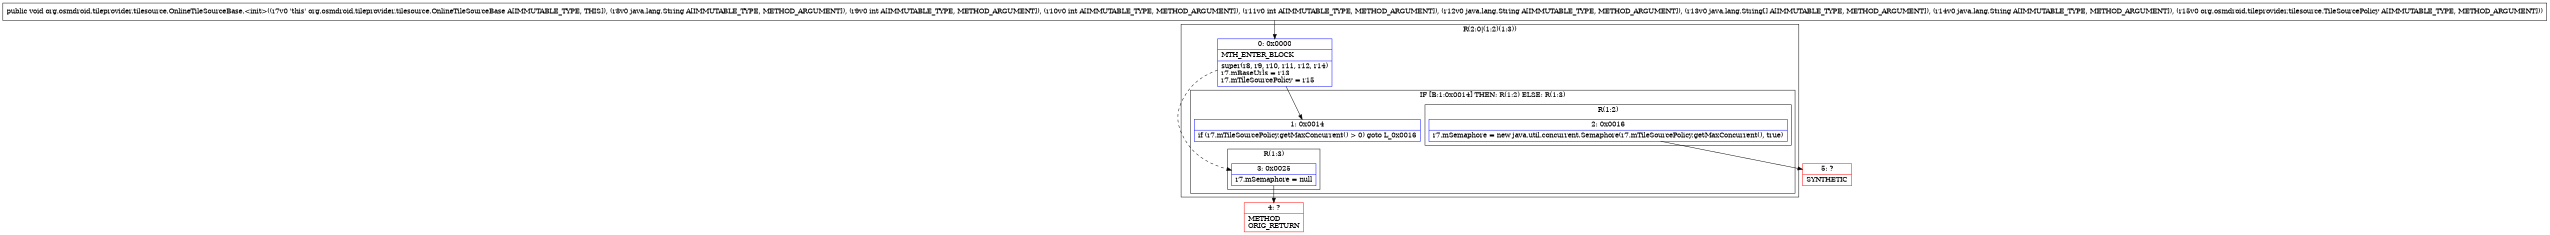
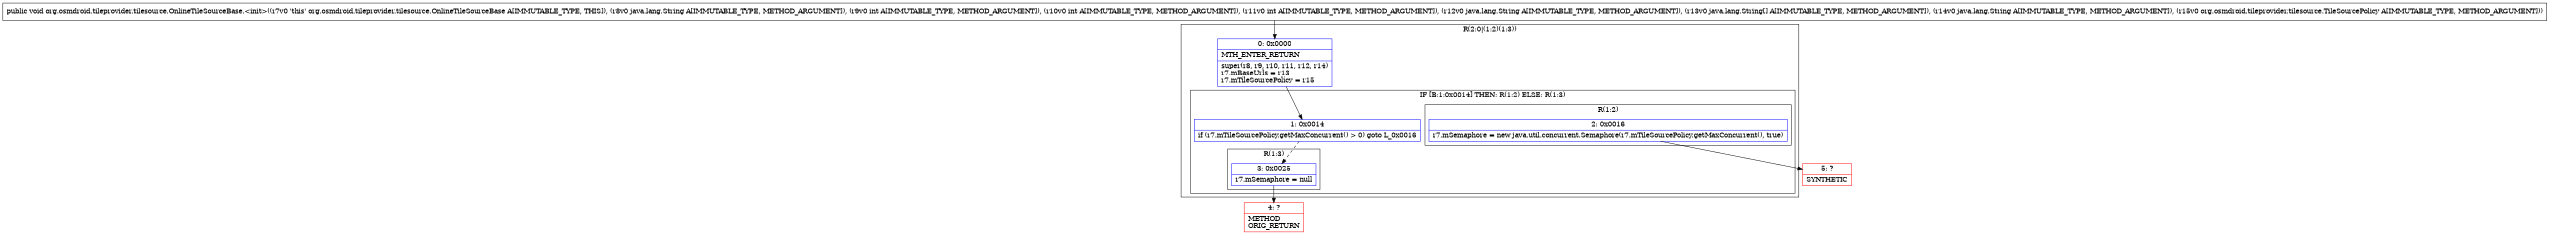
(1258, 55) -> (1260, 55)
(1178, 119) -> (1291, 152)
